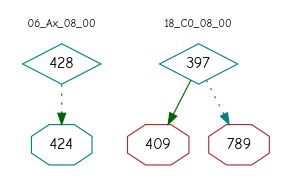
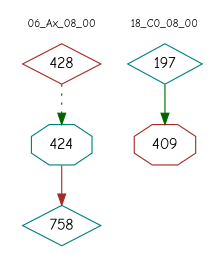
(62, 64) -> (62, 64)
(199, 64) -> (165, 64)
(239, 145) -> none
none -> (62, 226)
